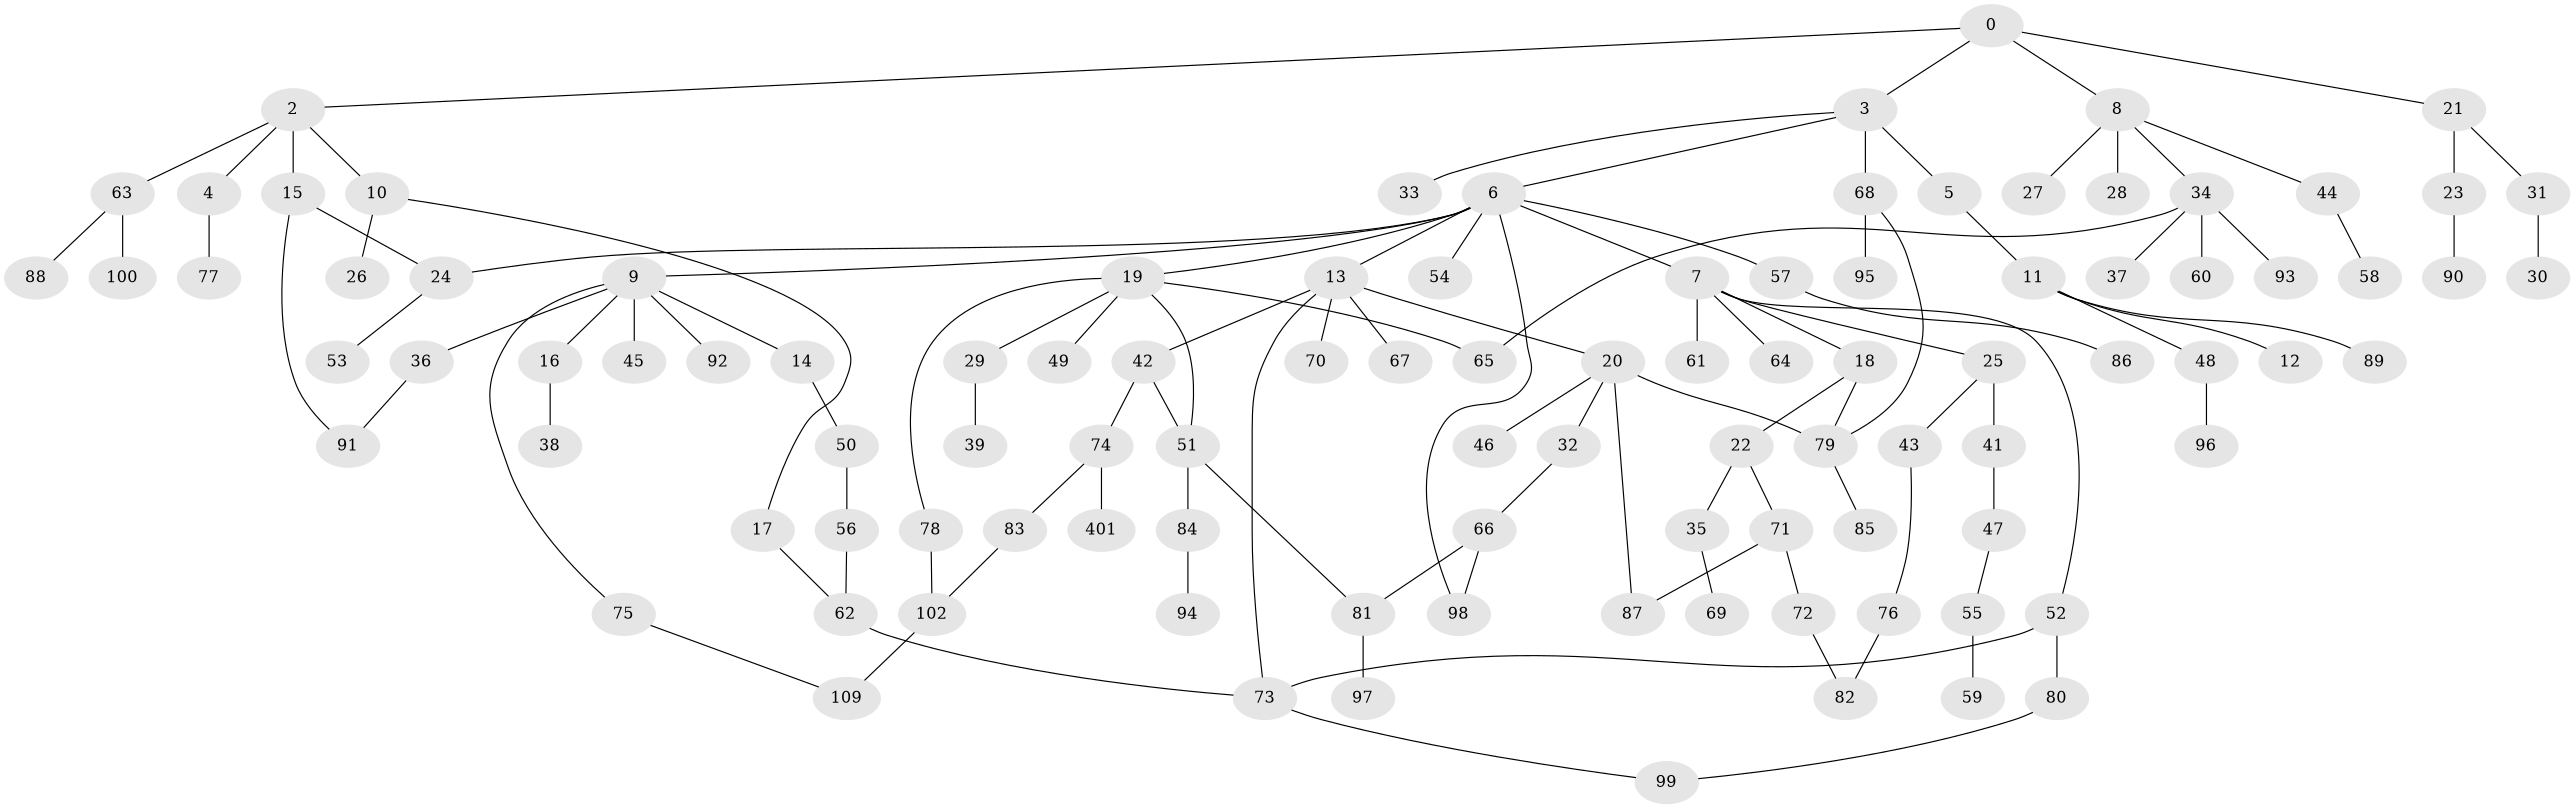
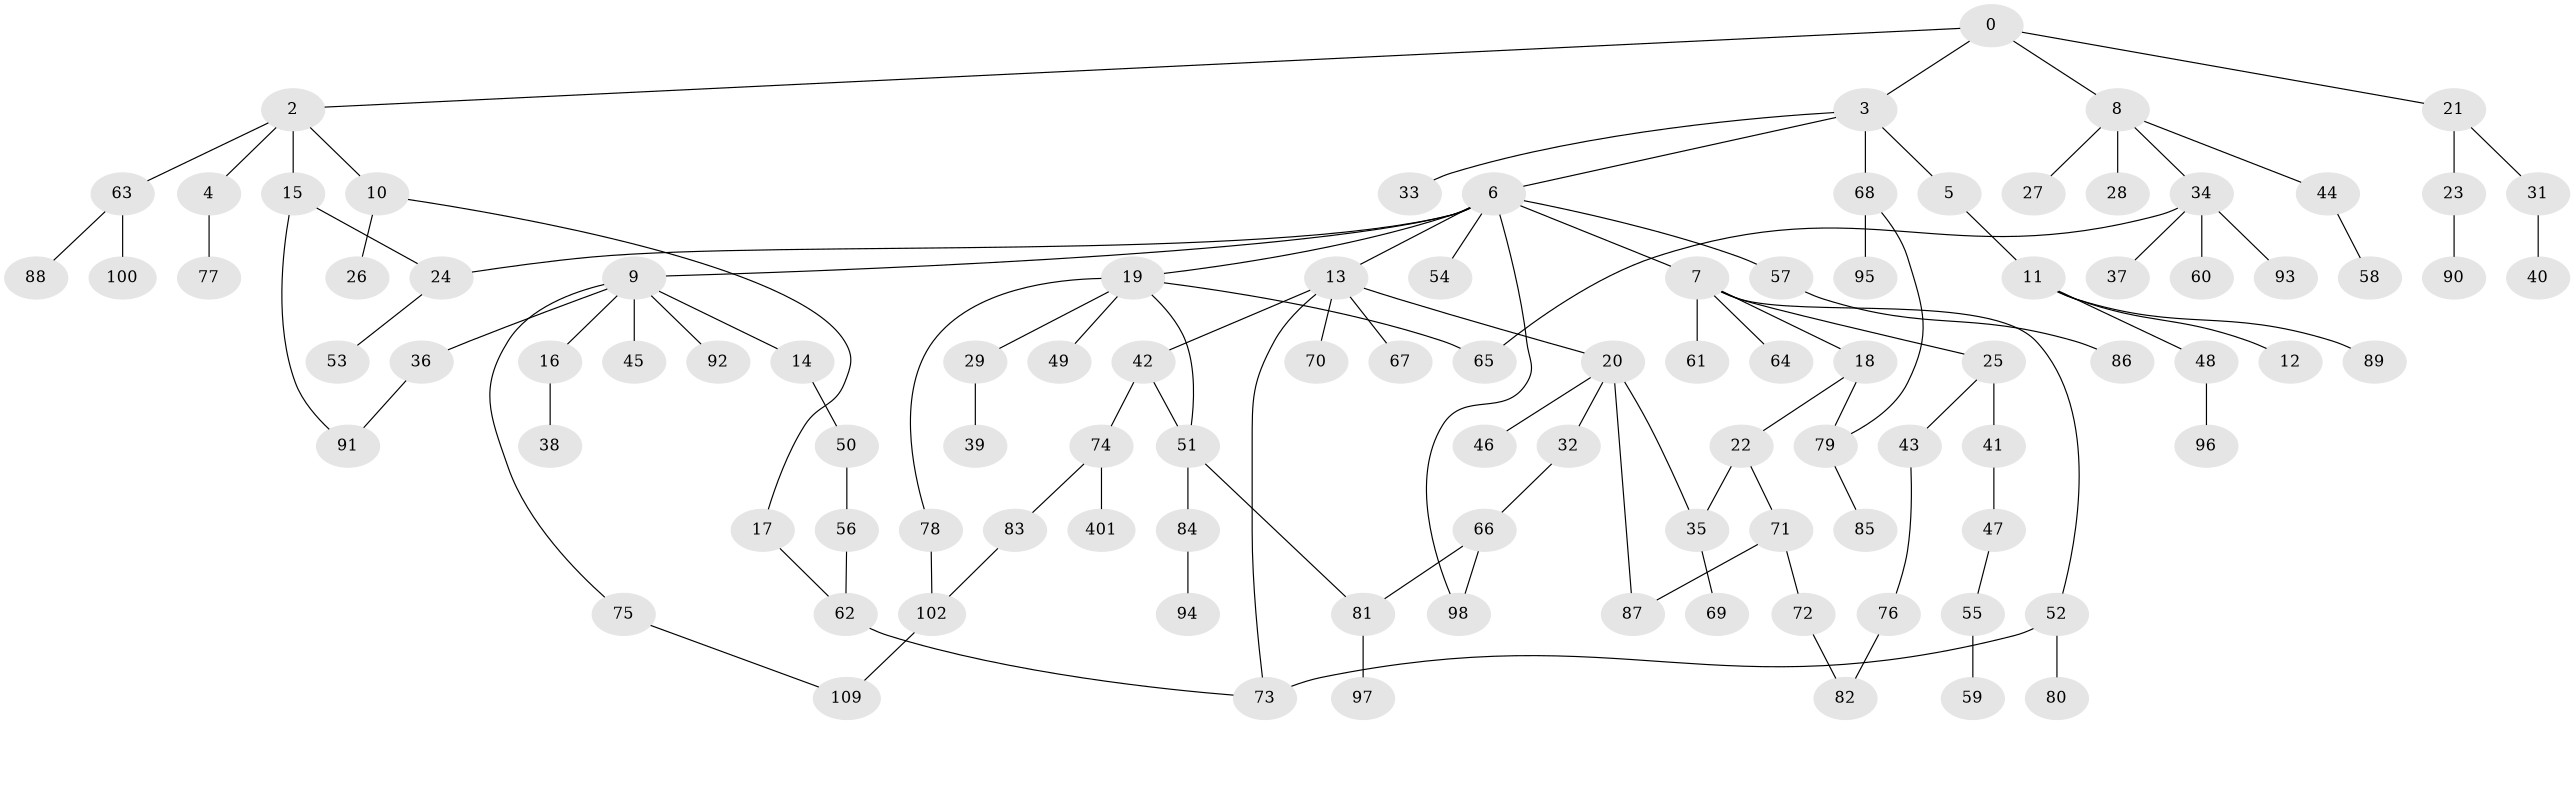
(2538, 278) -> (2538, 278)
(1719, 404) -> (1659, 445)
(1667, 783) -> none
